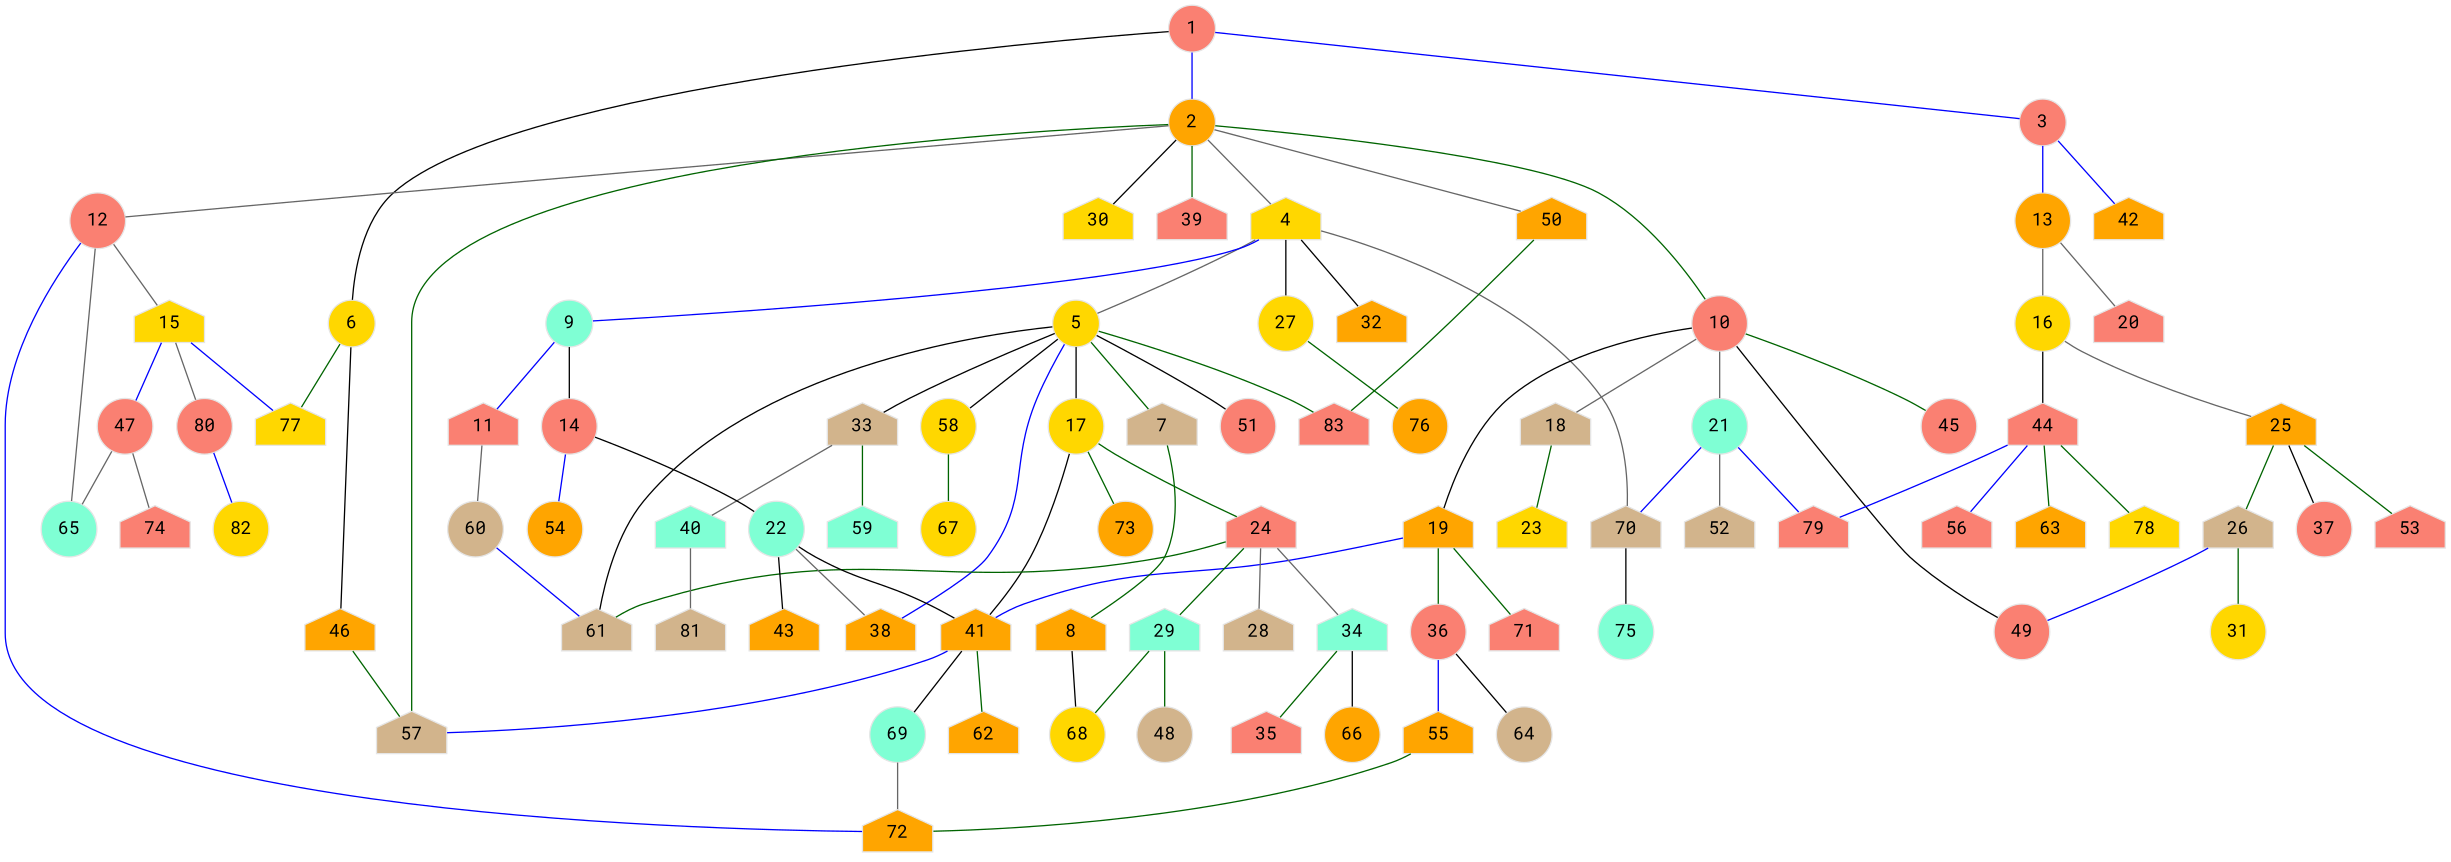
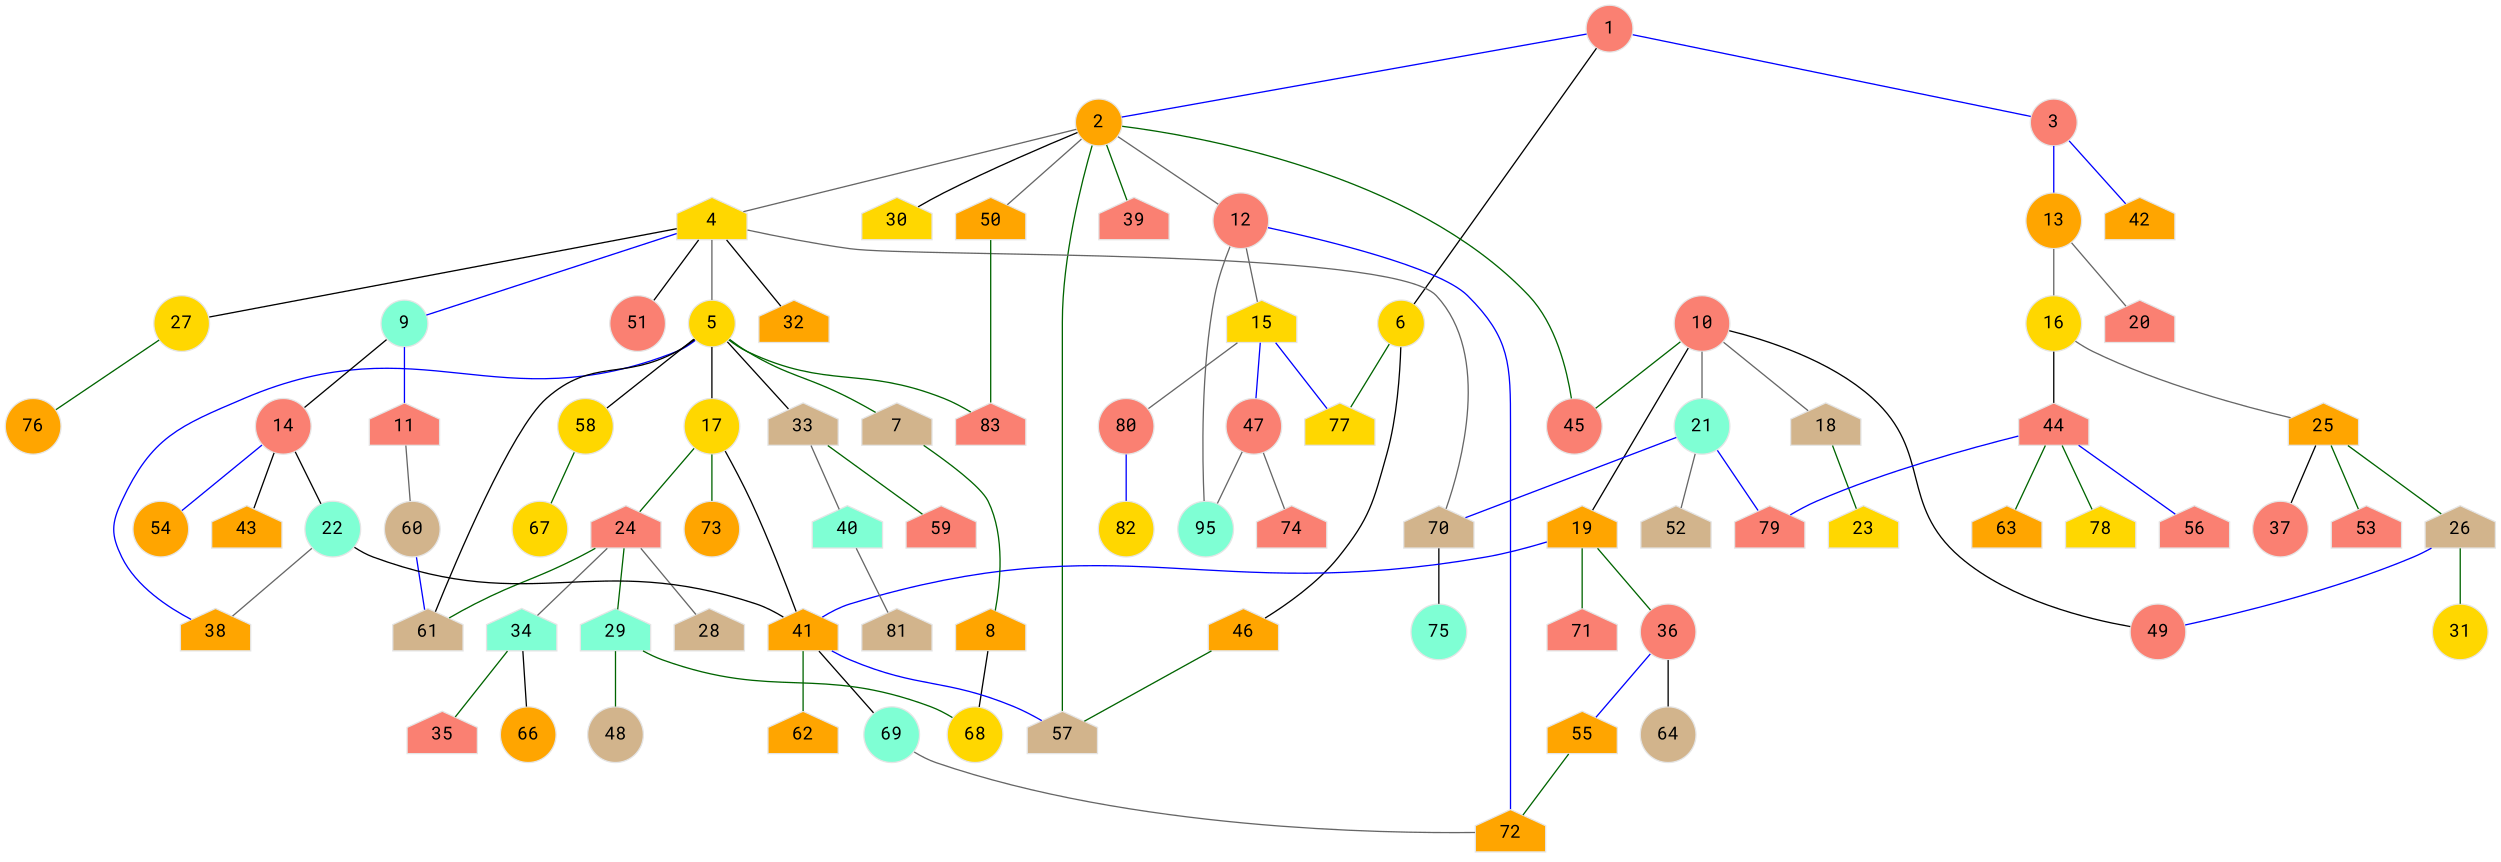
(1484, 161) -> (1391, 202)
(1162, 371) -> (676, 270)
(69, 529) -> (1206, 529)
(862, 529) -> (941, 529)
(781, 583) -> (264, 481)
